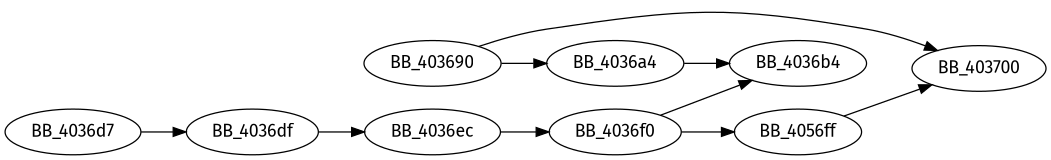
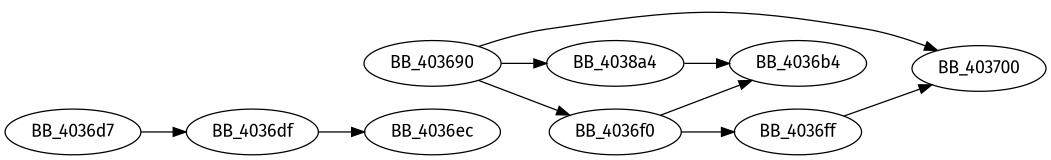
(615, 63) -> (615, 63)
(518, 132) -> (518, 95)
(798, 132) -> (798, 132)
